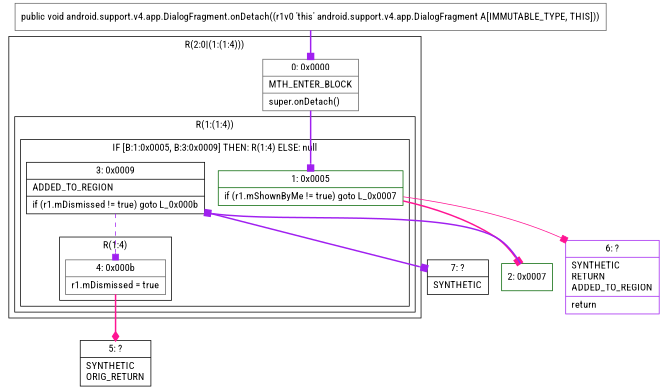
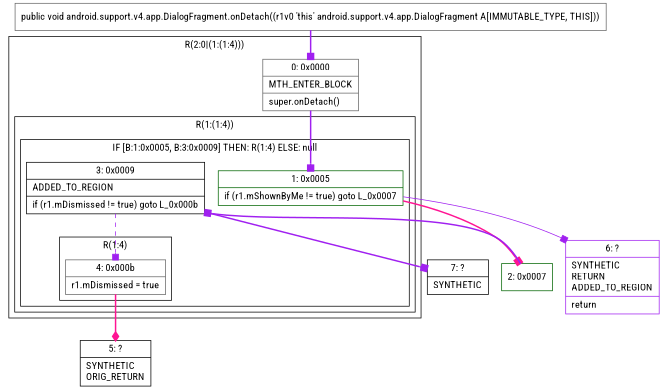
(483, 212) -> (483, 212)
